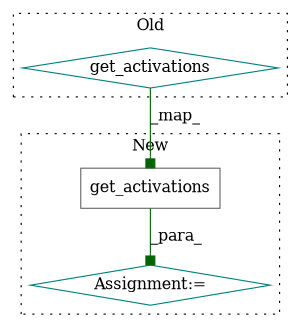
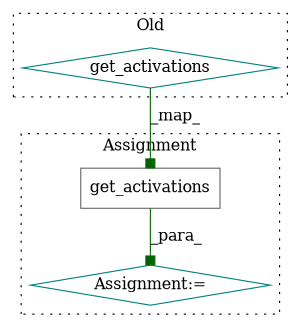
(150, 146) -> (150, 146)
